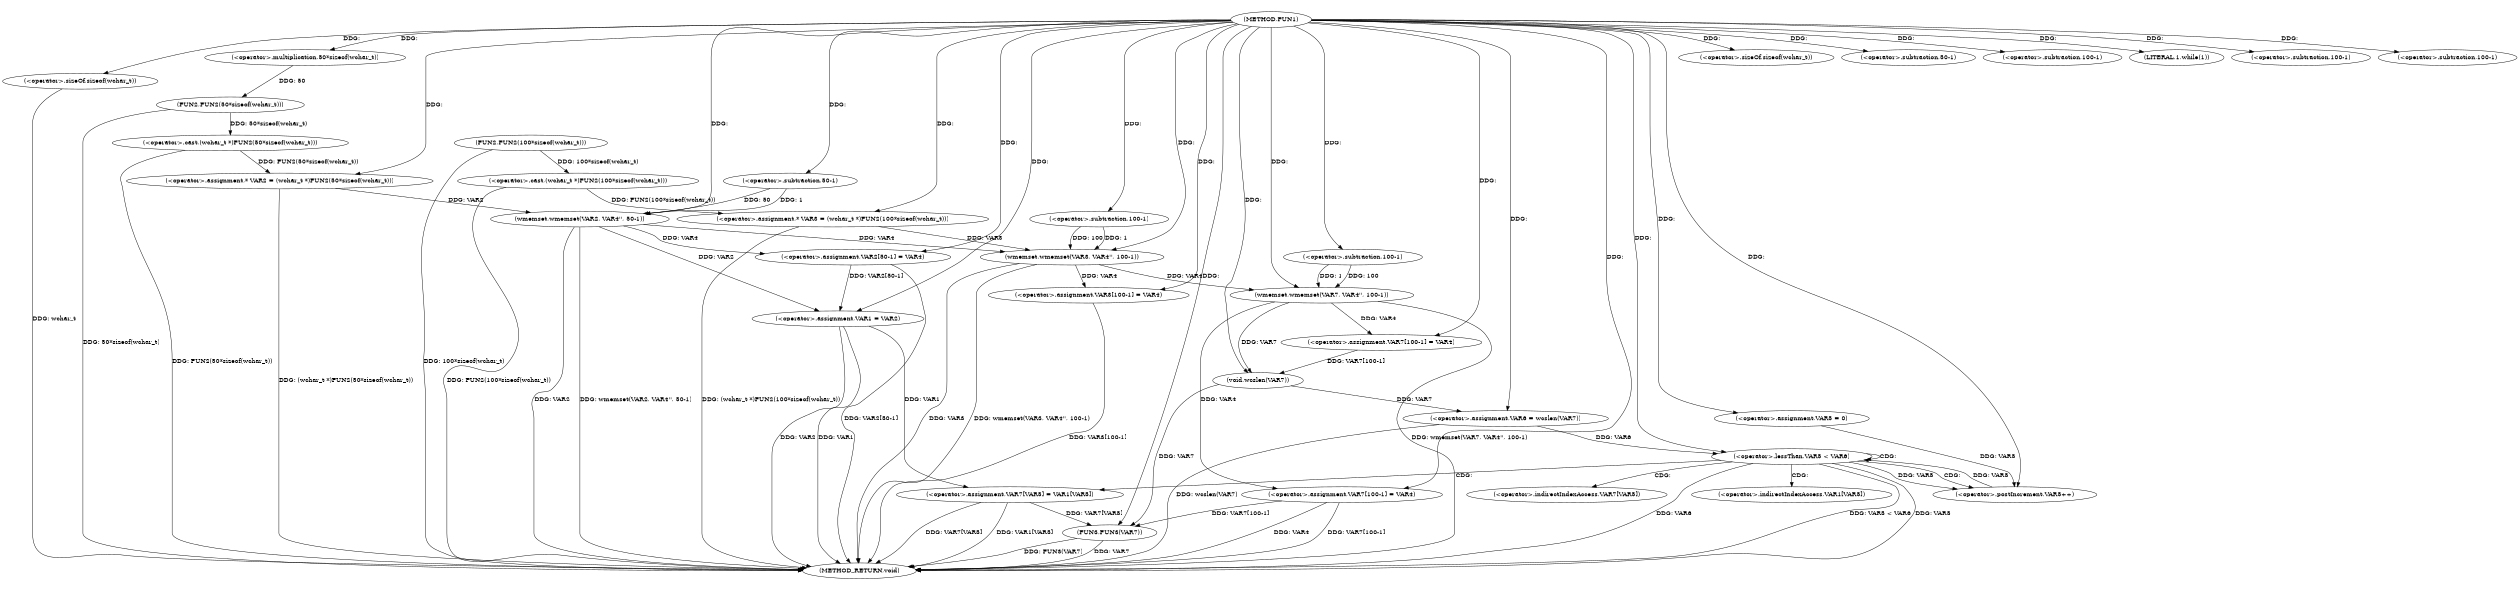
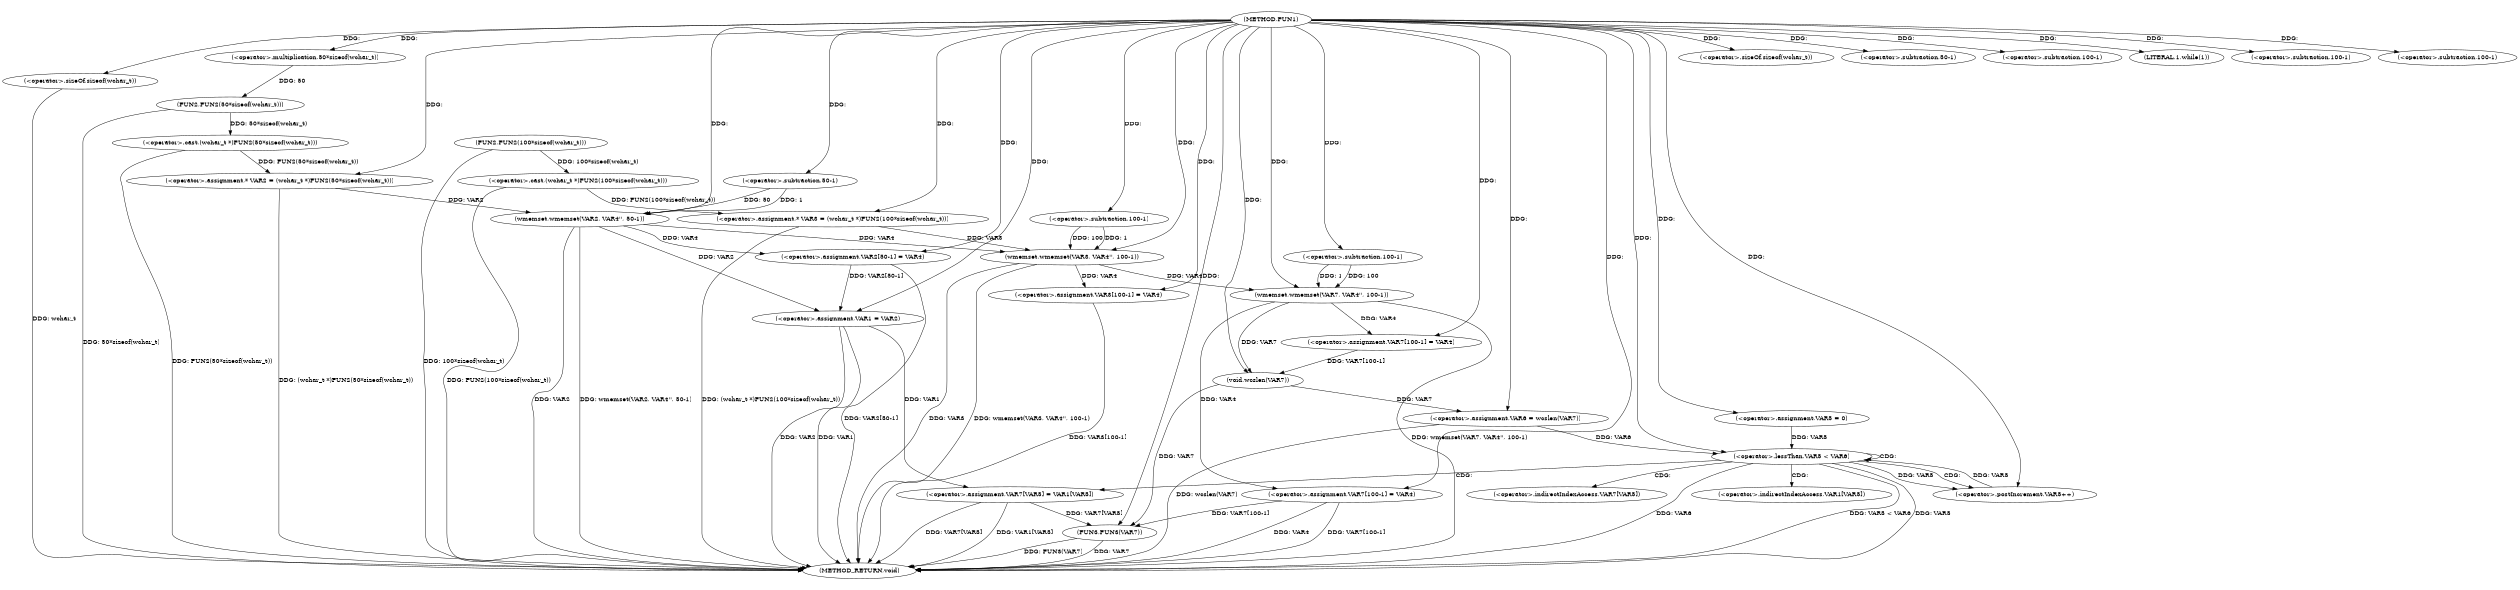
(1921, 449) -> (1792, 435)
